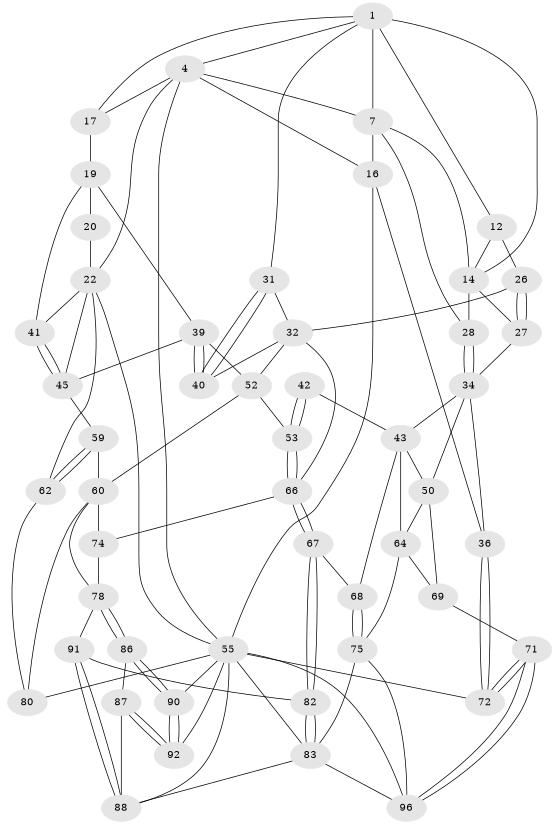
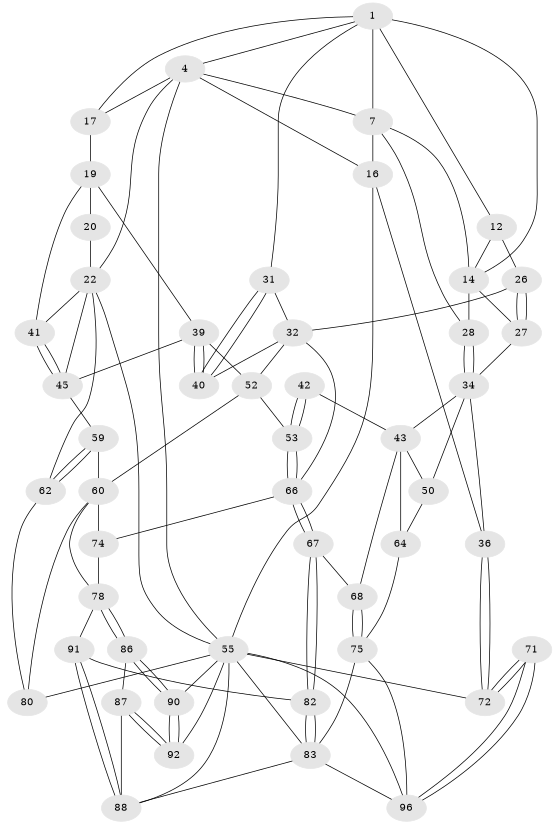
(438, 597) -> none
